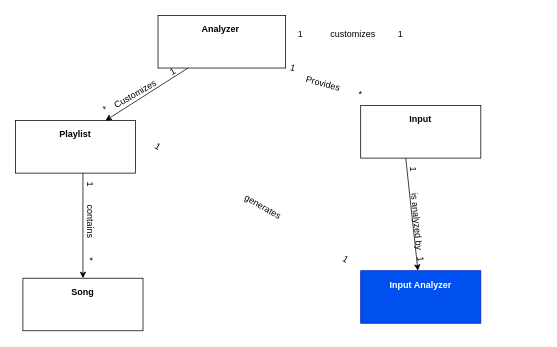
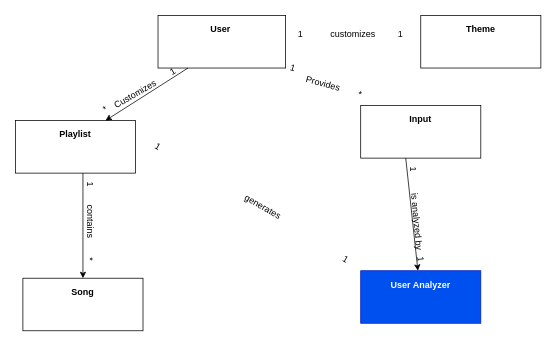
(222, 15) -> (222, 15)
none -> (480, 42)
(420, 270) -> (420, 270)
